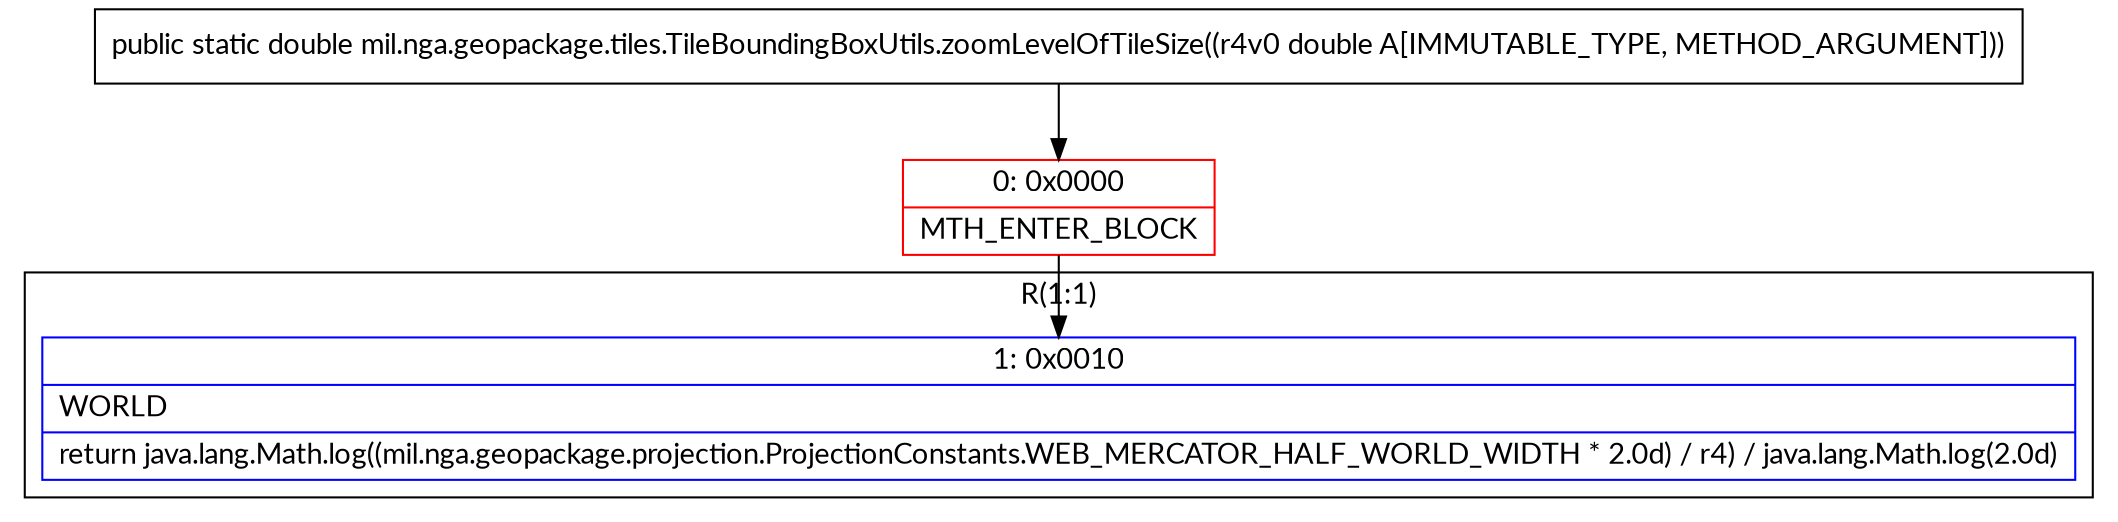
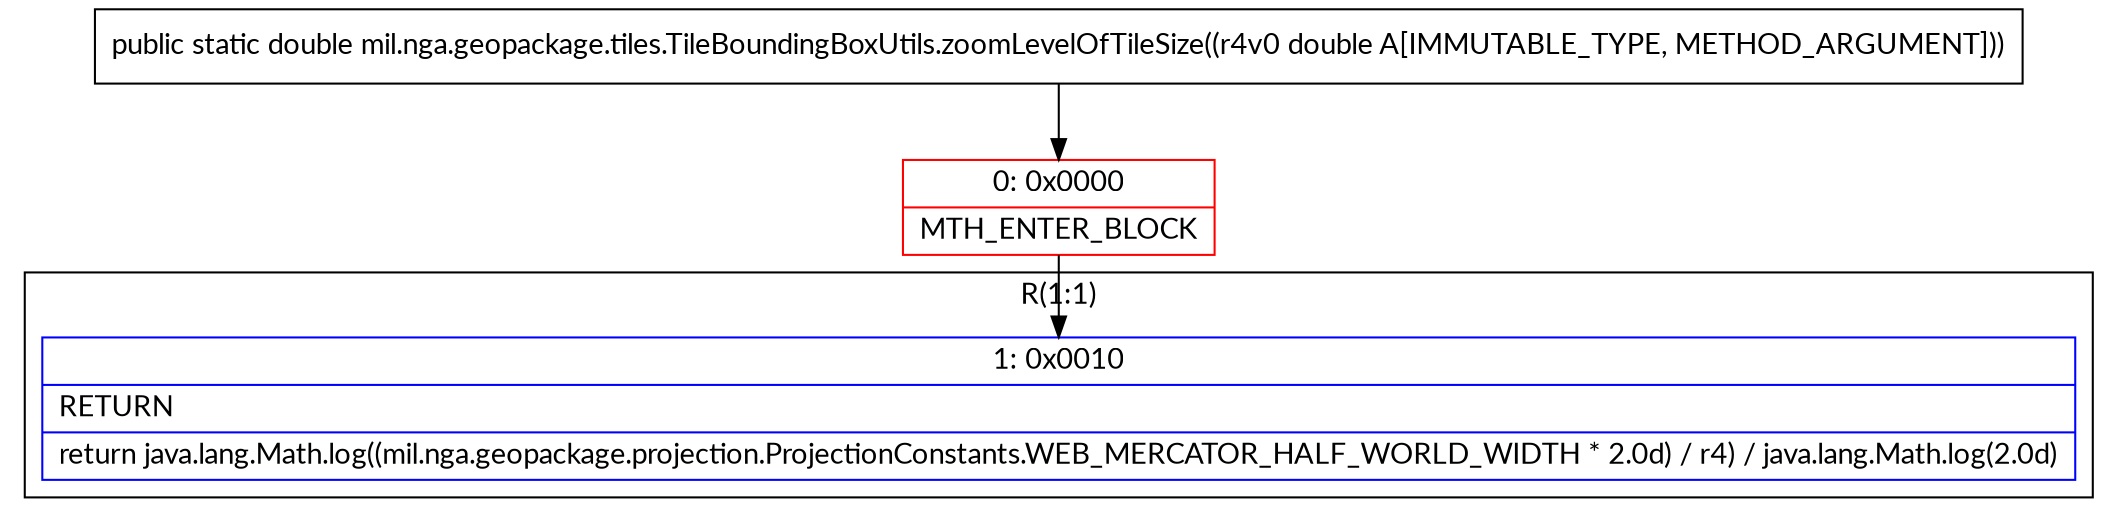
(114, 408) -> (117, 408)
